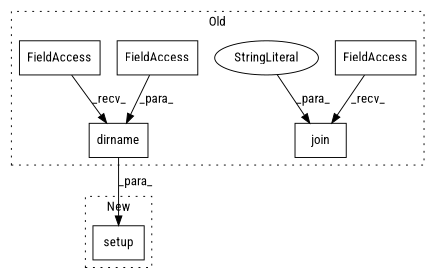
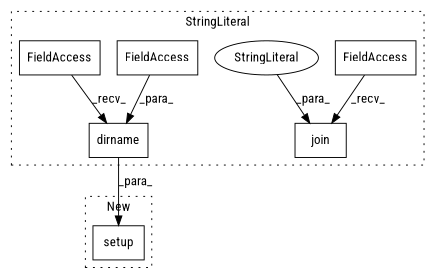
(218, 22) -> (218, 22)
